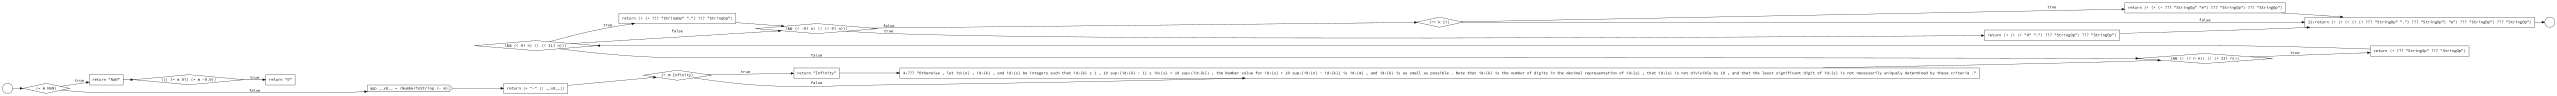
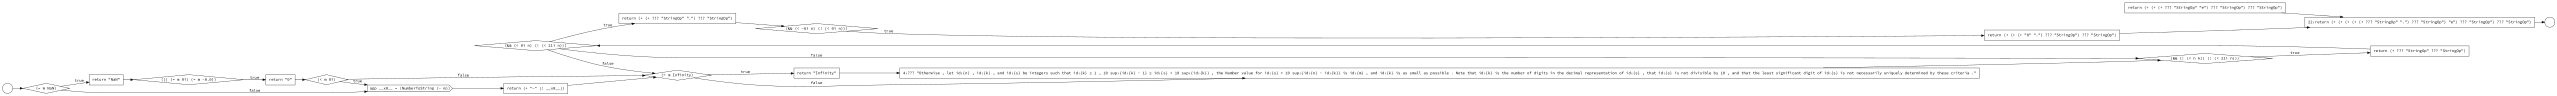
(1439, 22) -> none
(675, 37) -> (599, 65)
none -> (327, 80)
